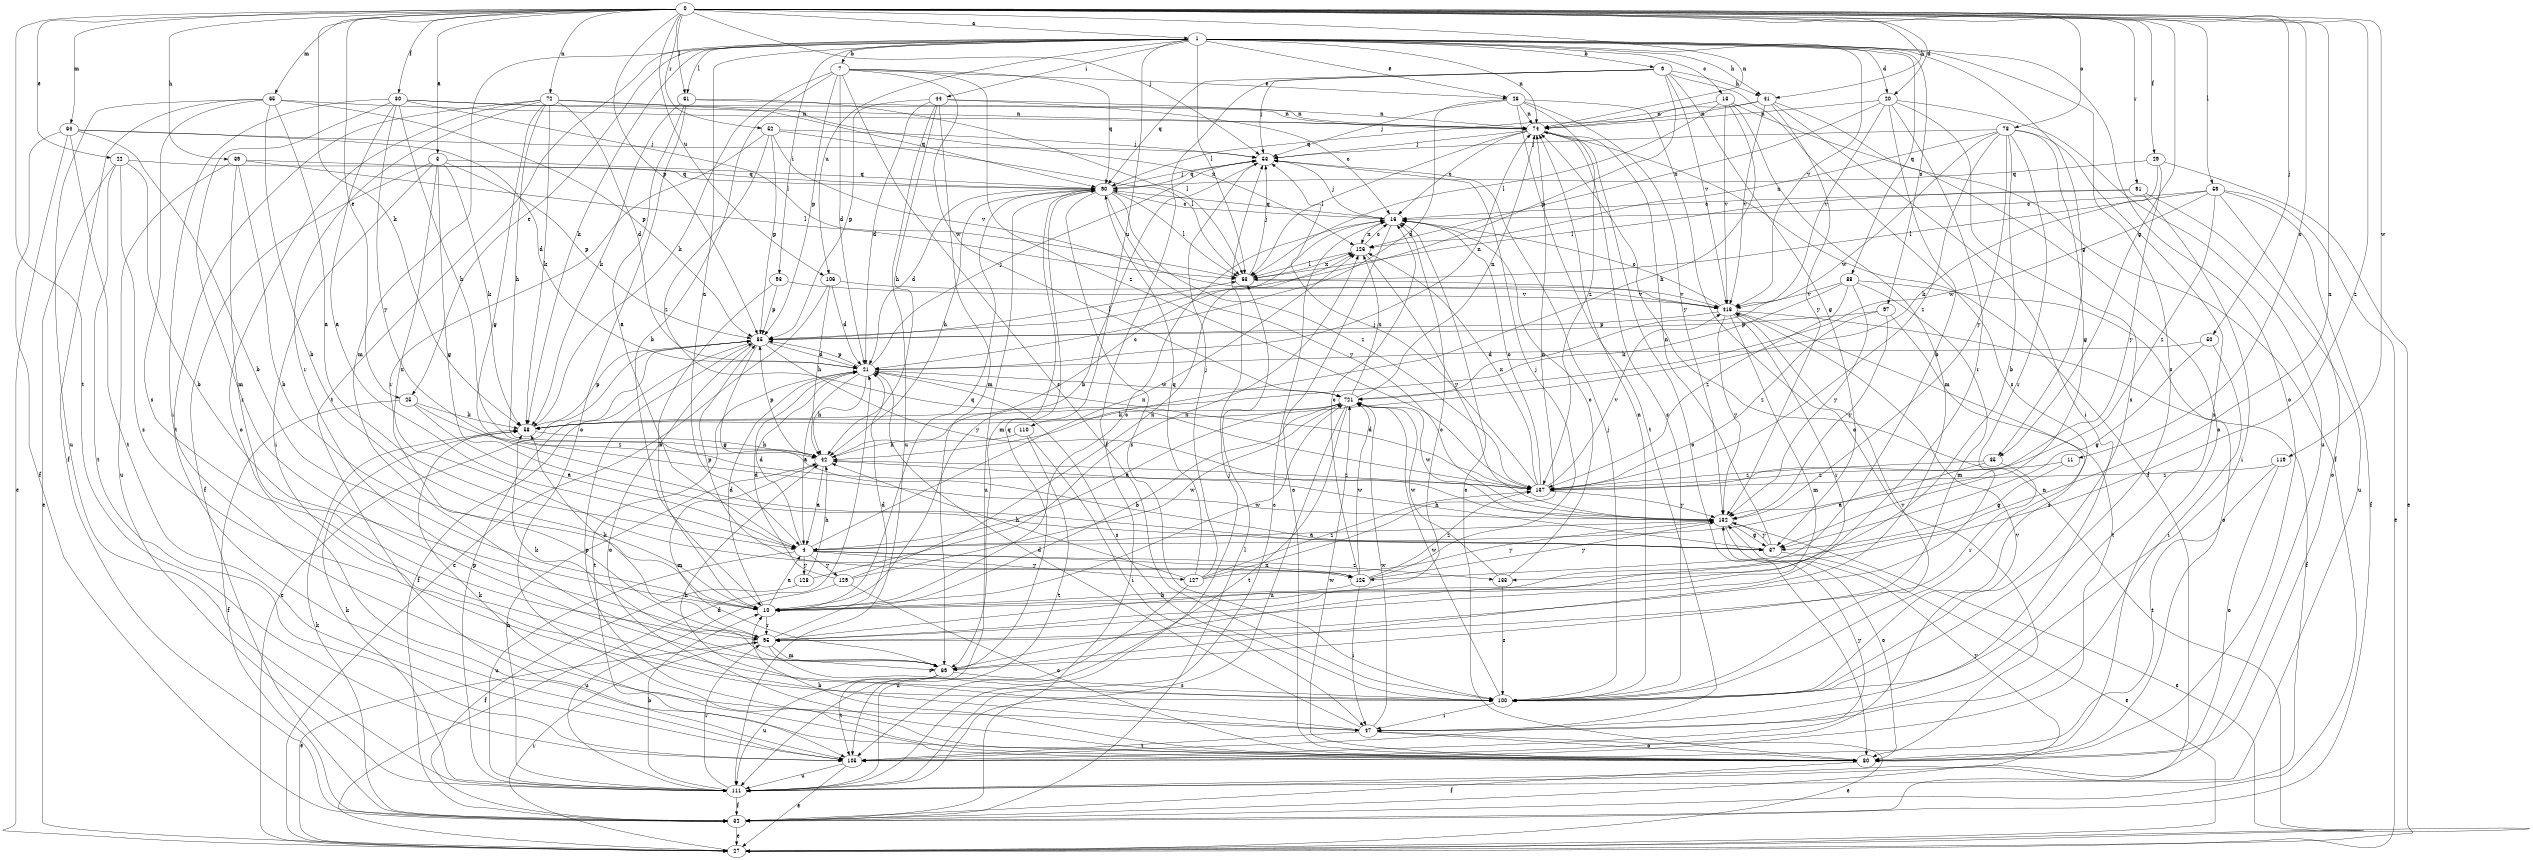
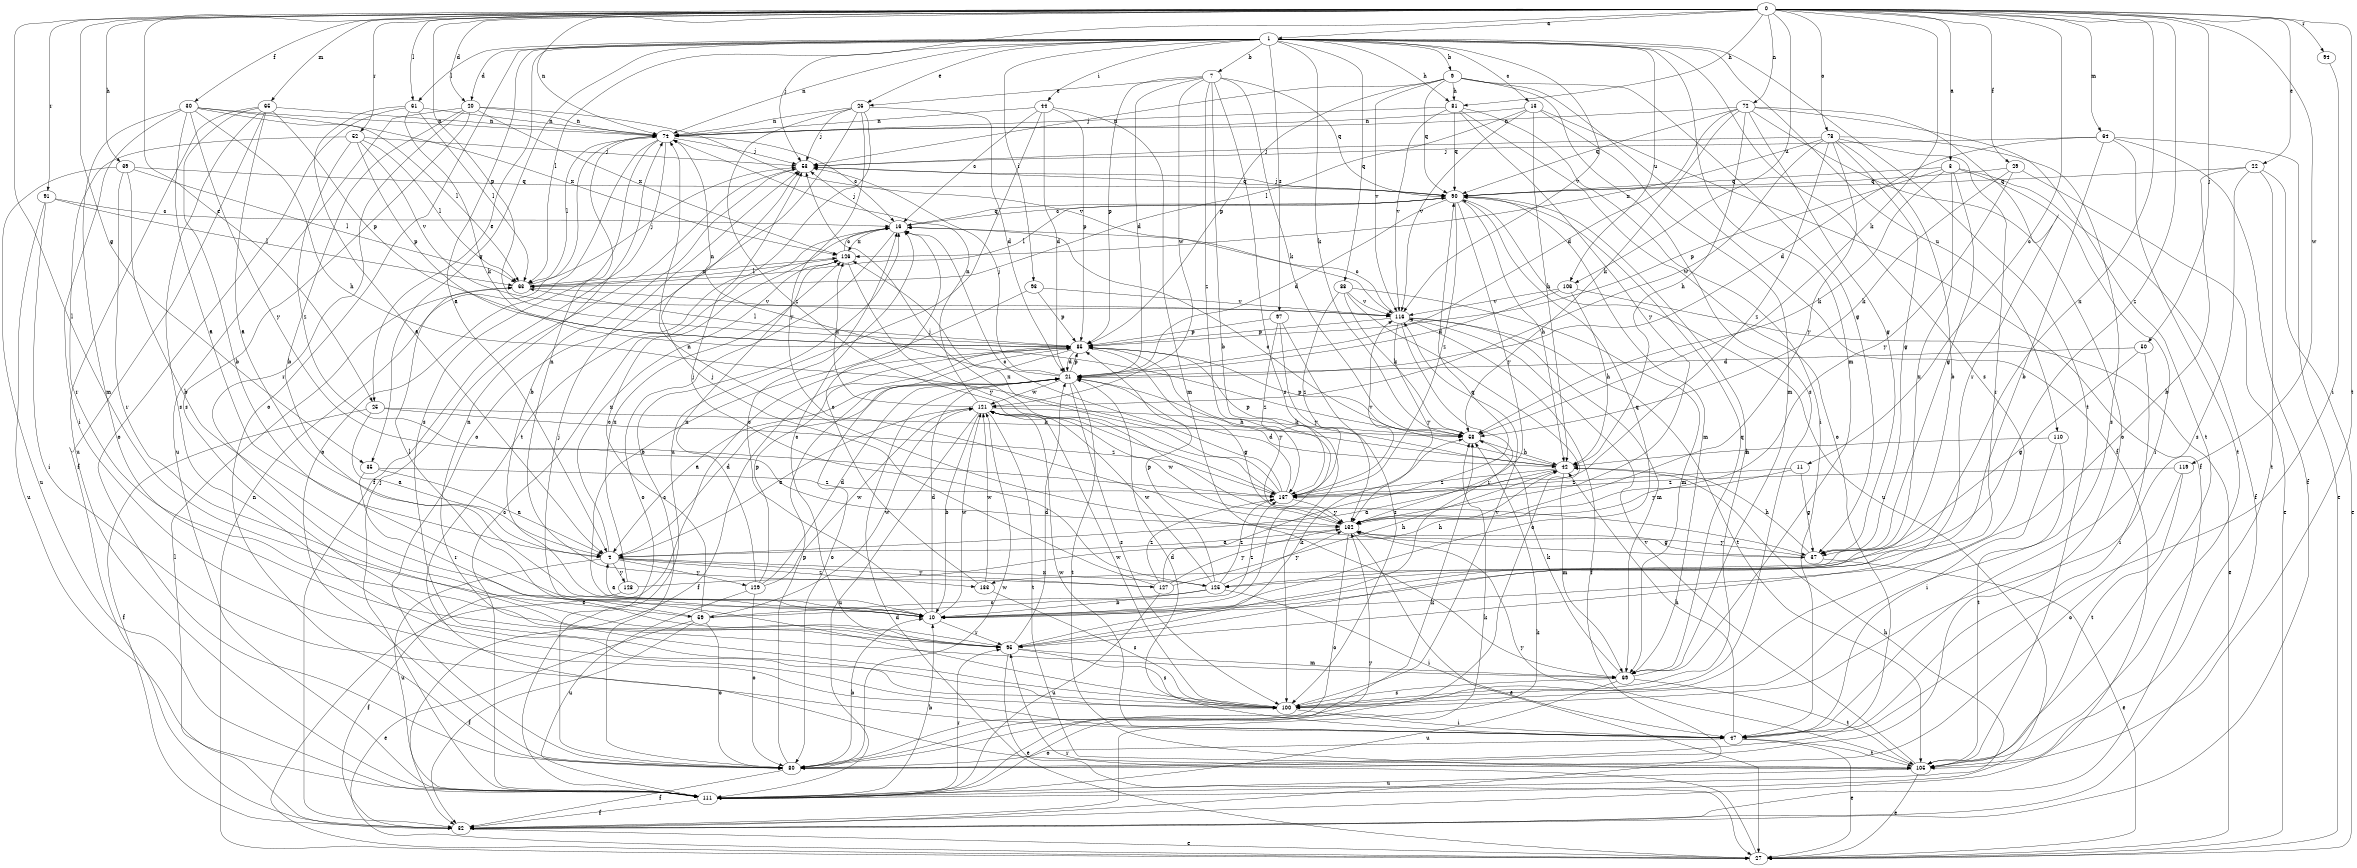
none -> (2326, 58)
(1767, 99) -> (1455, 107)
(912, 296) -> none
(1727, 310) -> (1400, 317)
(1336, 387) -> (960, 602)
(1349, 400) -> (983, 407)
(1815, 414) -> (1579, 512)
(463, 619) -> (836, 389)
